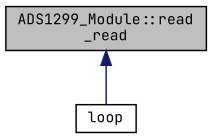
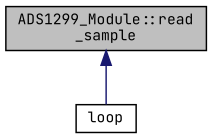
(106, 29) -> (106, 29)
